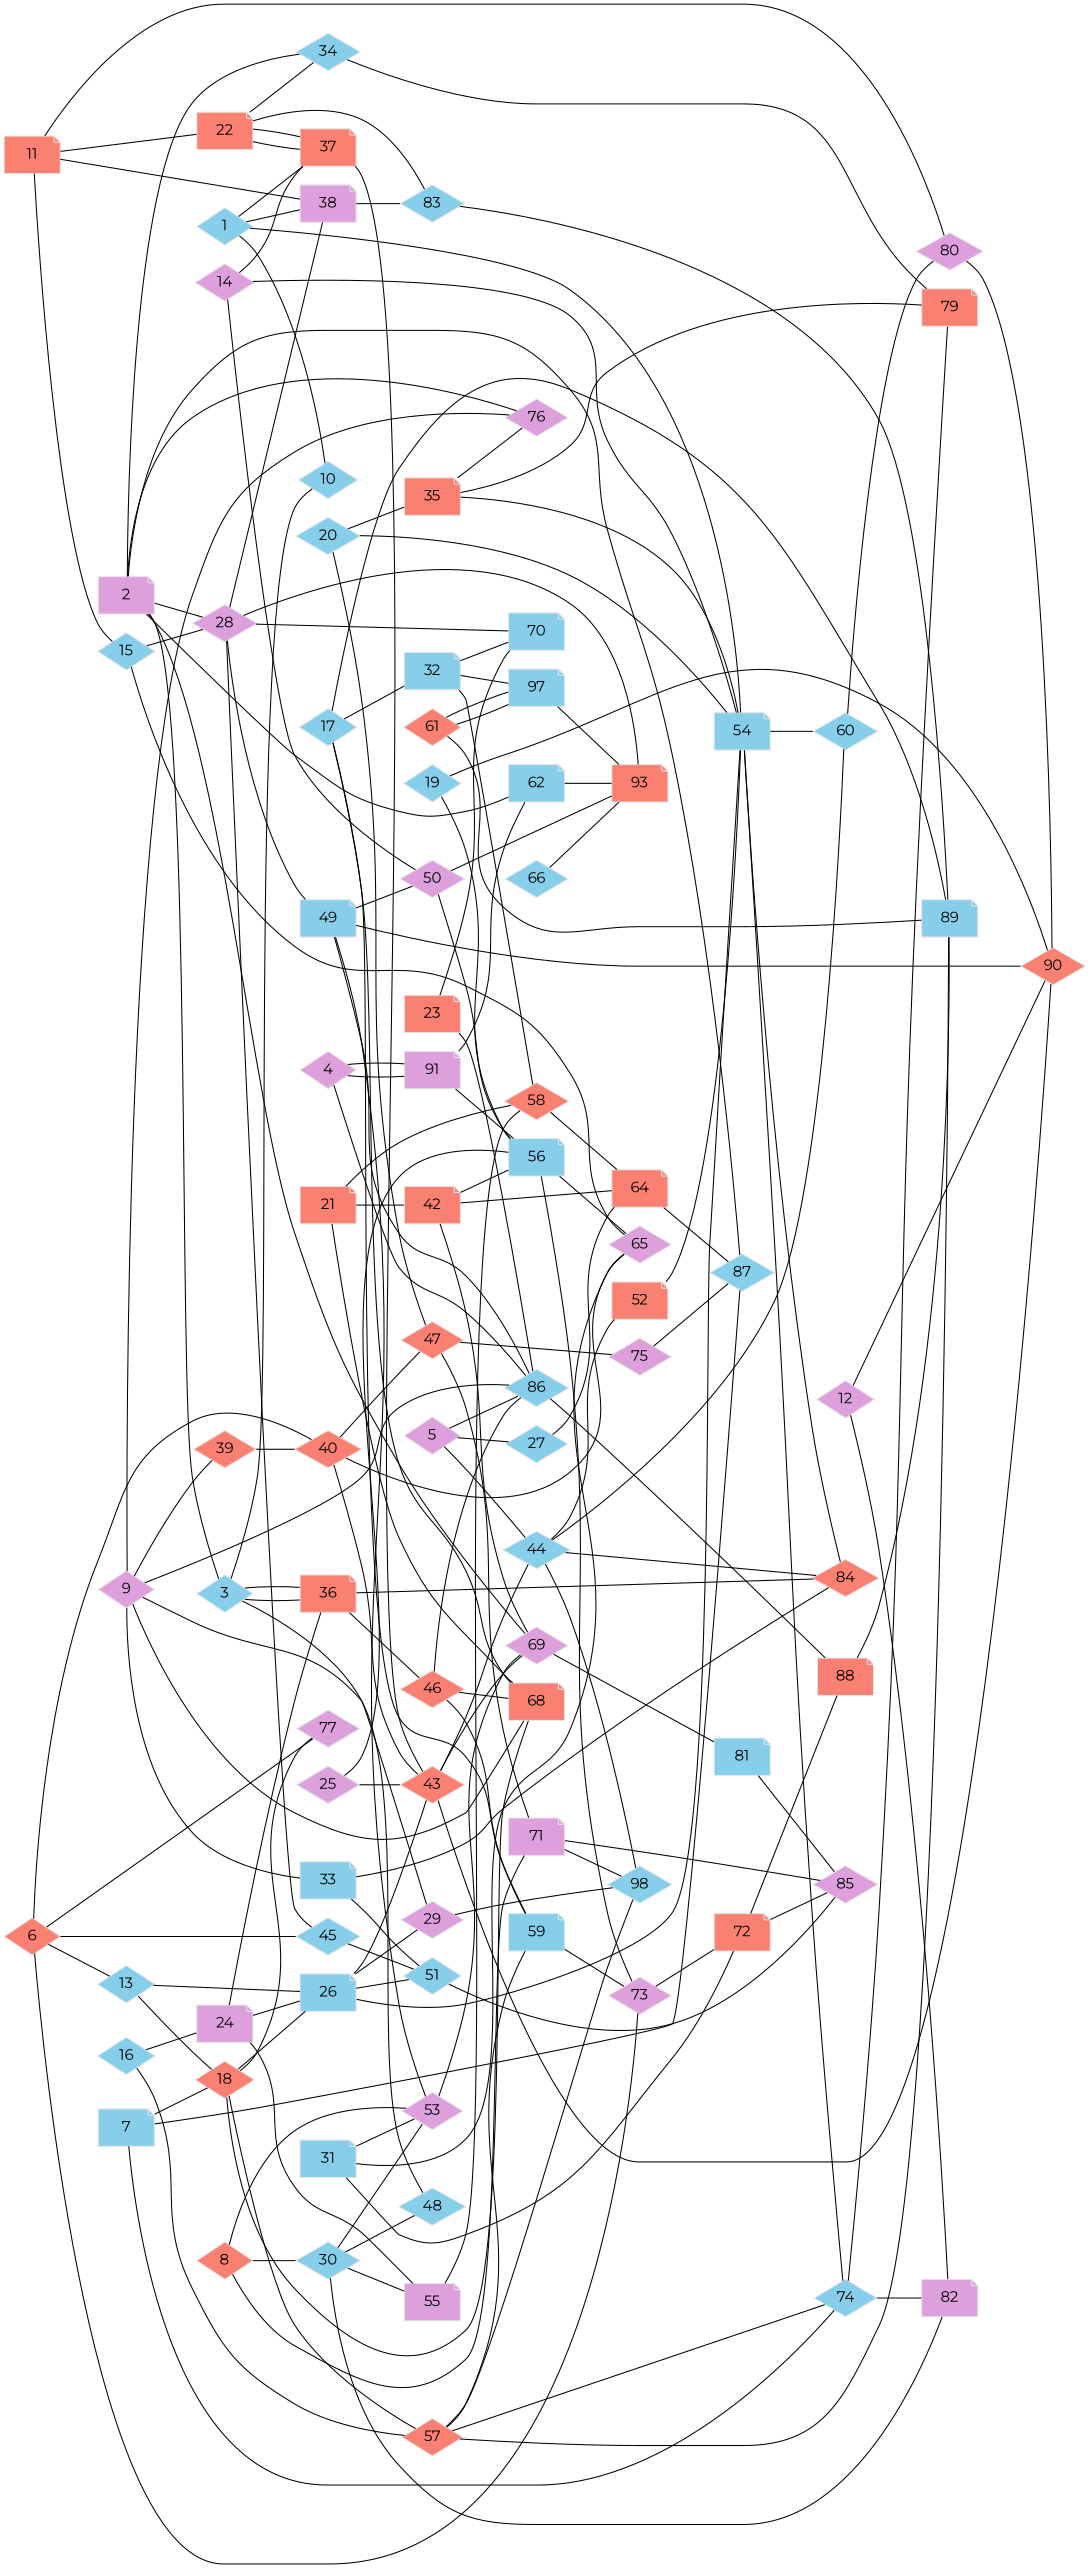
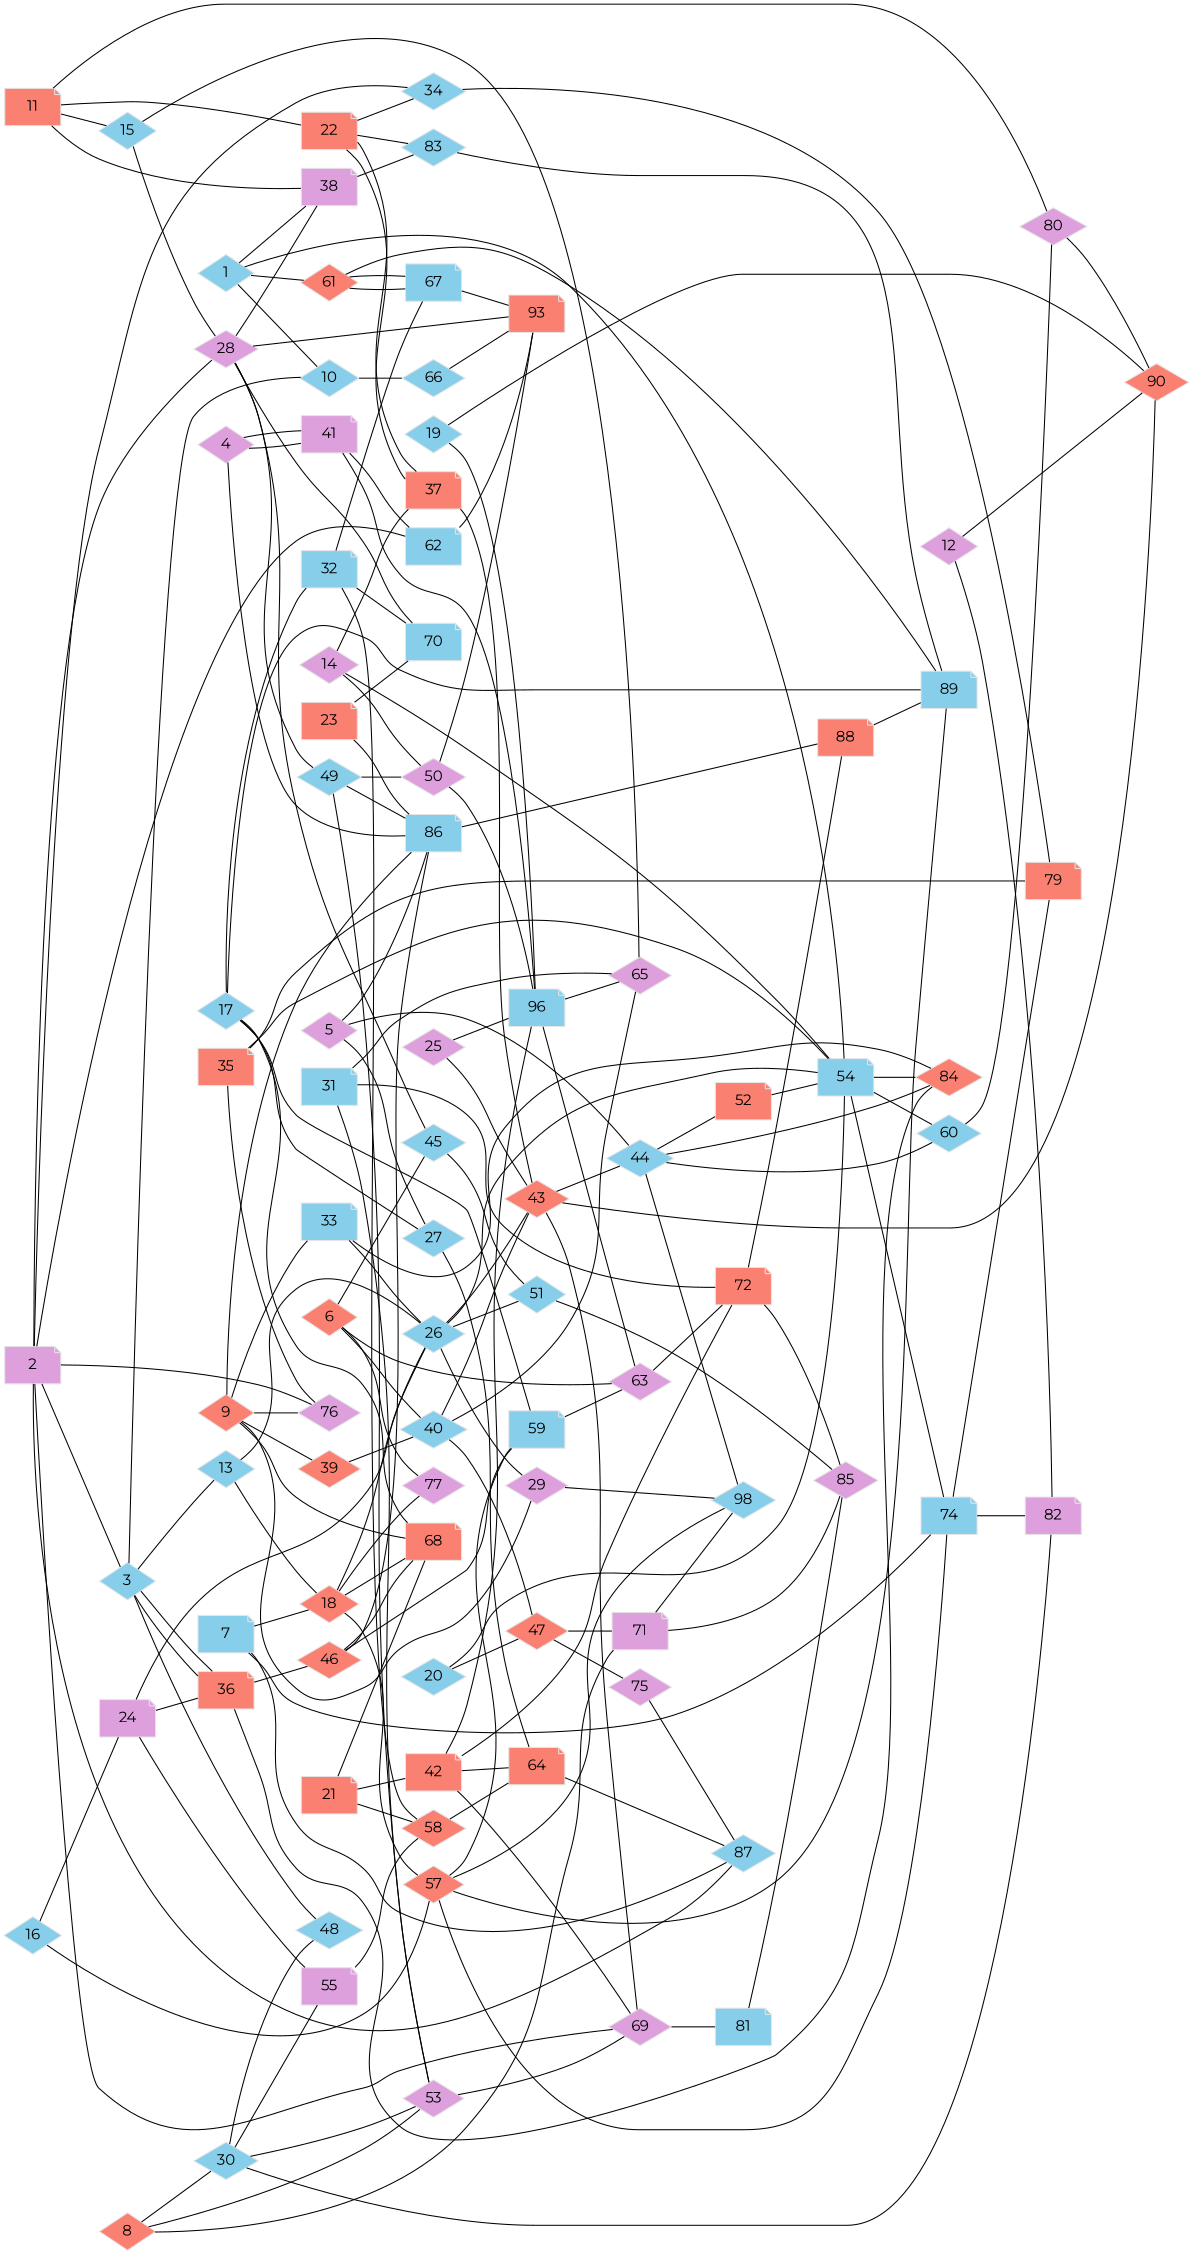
(276, 188) -> (281, 278)
none -> (370, 378)
(370, 520) -> none
(537, 688) -> (434, 283)
(328, 918) -> (329, 777)
(687, 966) -> none
(432, 1070) -> (329, 434)
none -> (297, 1150)
(537, 1157) -> (537, 1008)
(537, 1388) -> (434, 833)
(328, 1449) -> (434, 1430)
none -> (612, 1545)
(126, 1589) -> (226, 1413)
(375, 1922) -> (386, 1284)
(79, 1960) -> (175, 1524)
(328, 1993) -> (434, 1334)
(640, 1996) -> (640, 1382)
(845, 2298) -> (949, 1516)
